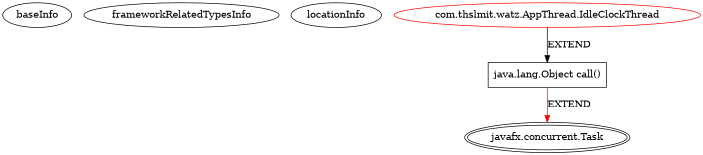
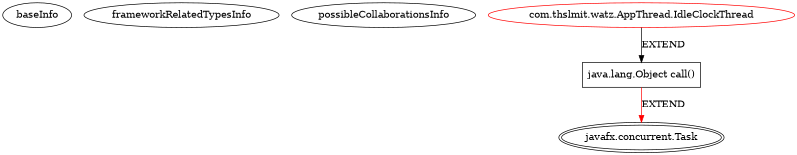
(336, 15) -> none
none -> (384, 15)
